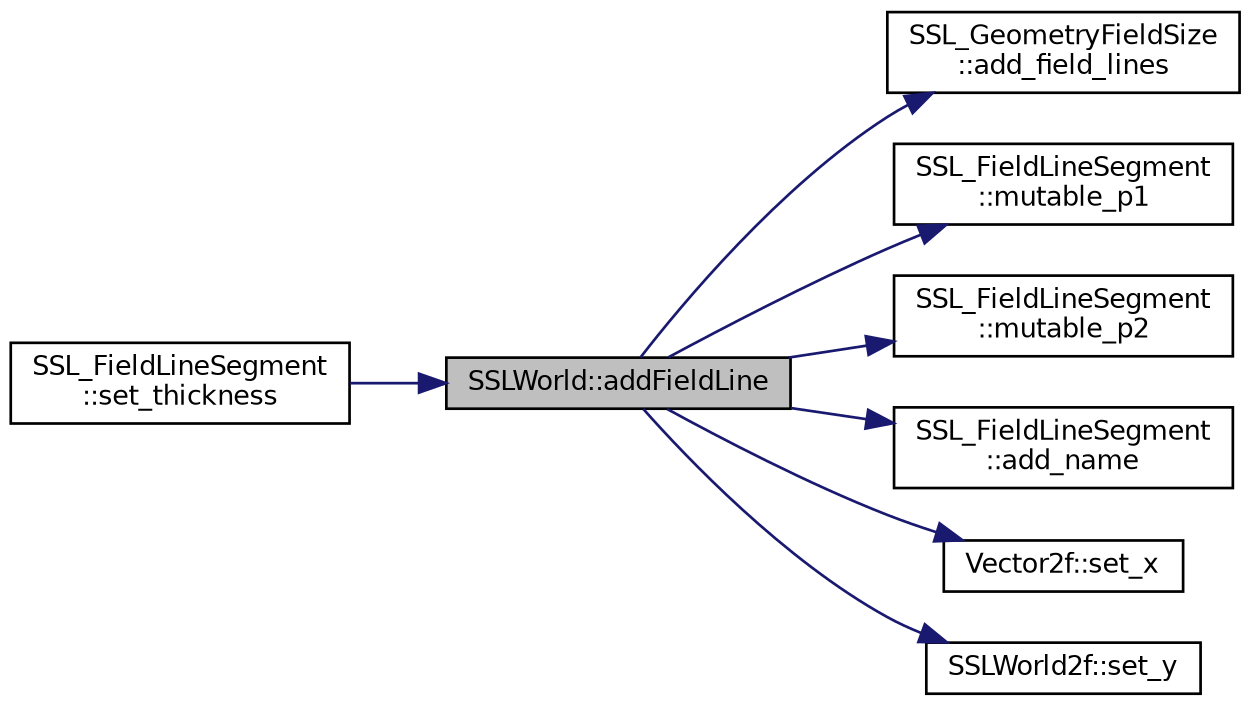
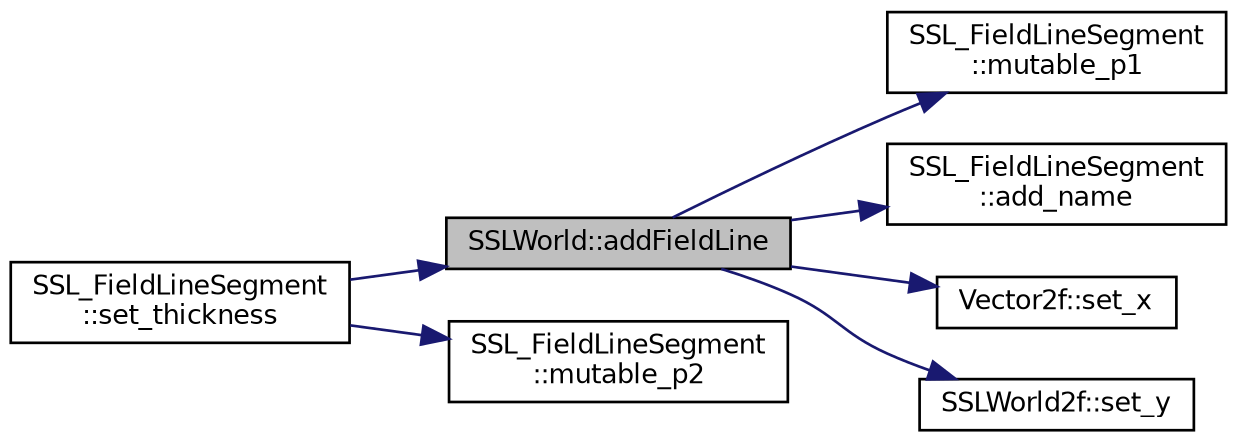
(1063, 52) -> none
(828, 352) -> (386, 330)
